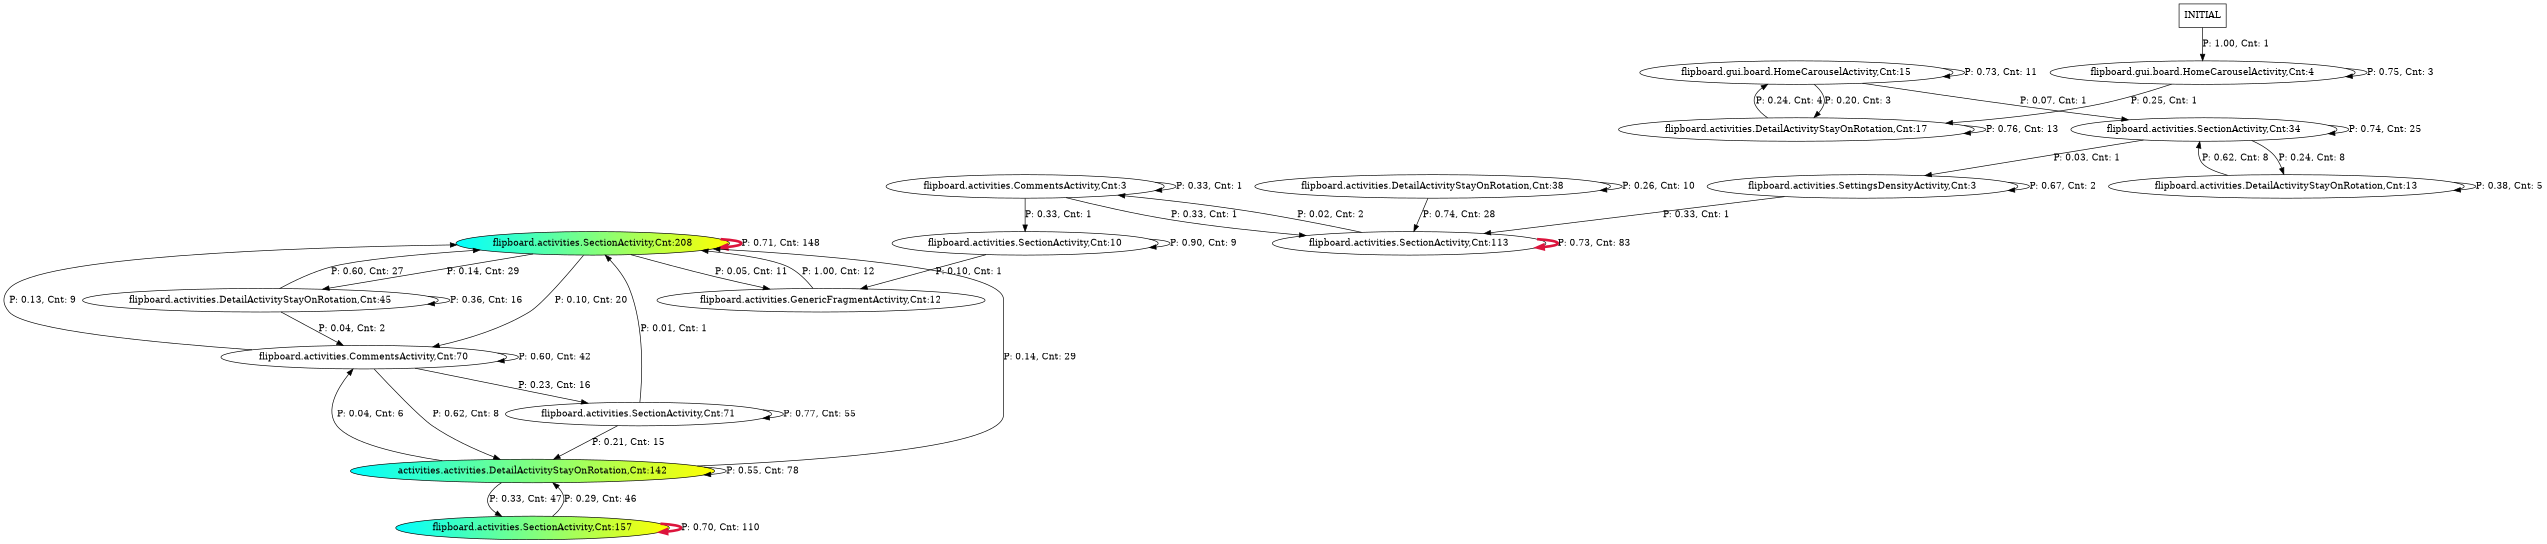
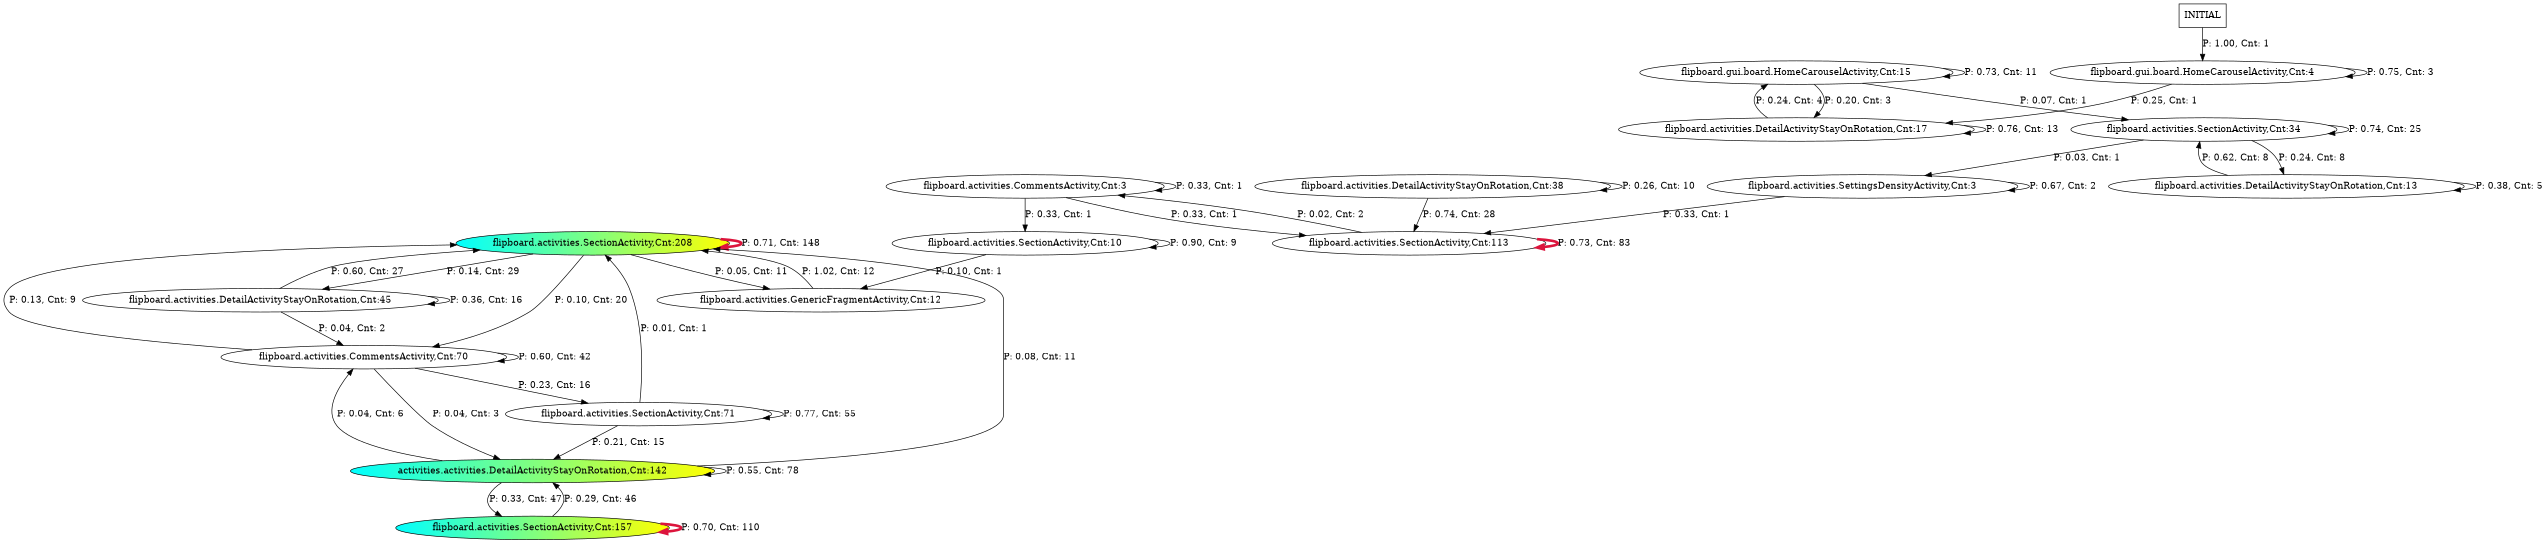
(839, 272) -> (839, 272)
(1040, 357) -> (1040, 357)
(466, 414) -> (466, 414)
